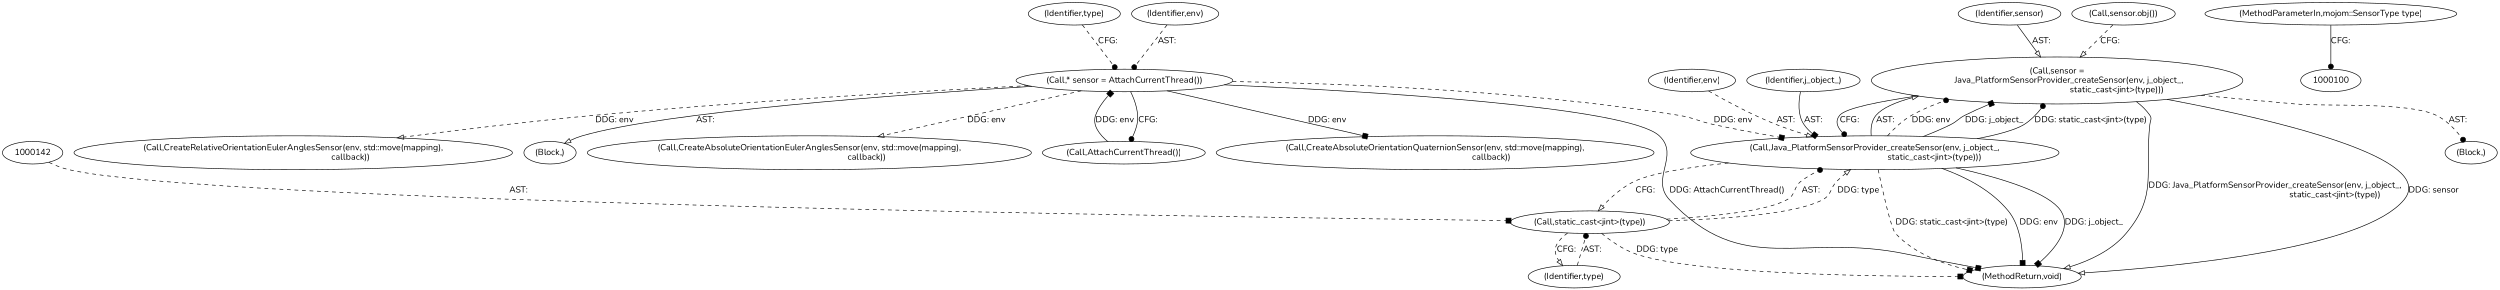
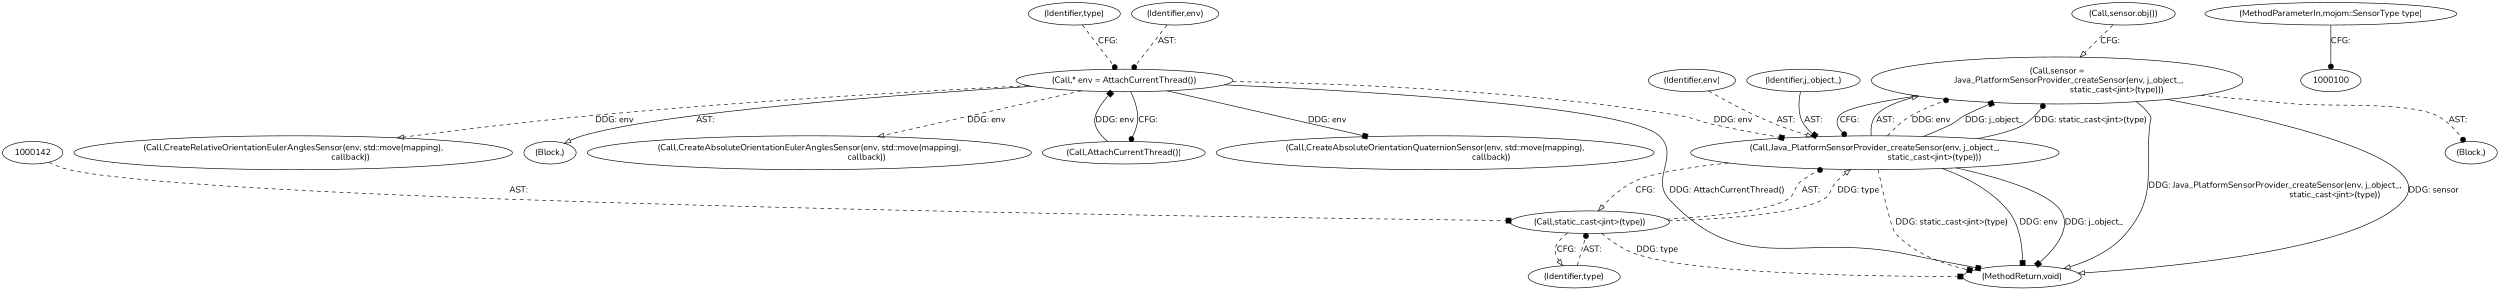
(2010, 14) -> none
(1124, 80) -> (1124, 80)
